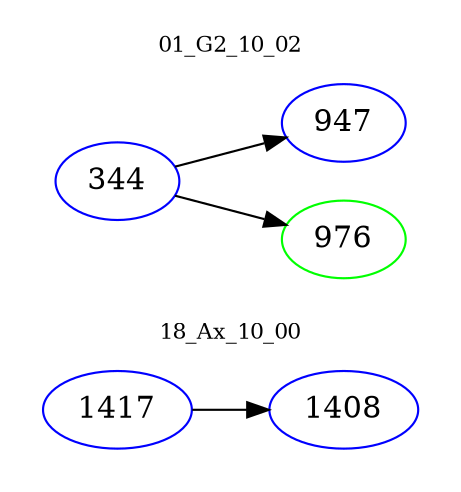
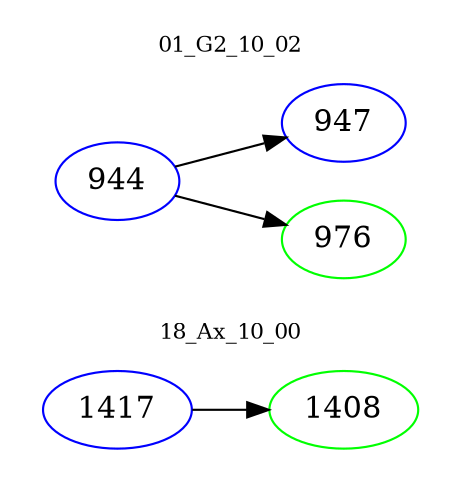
(117, 181) -> (117, 181)
(344, 410) -> (344, 410)
